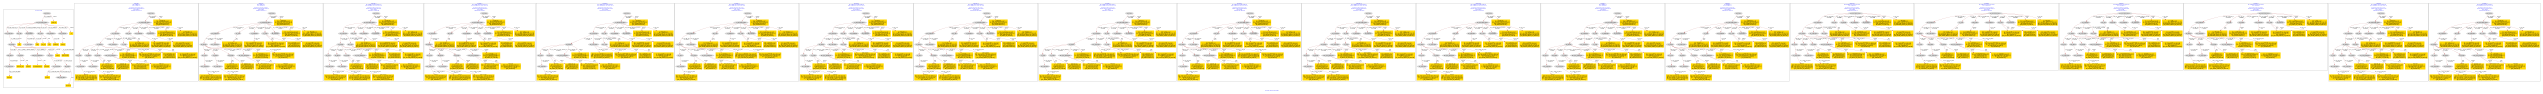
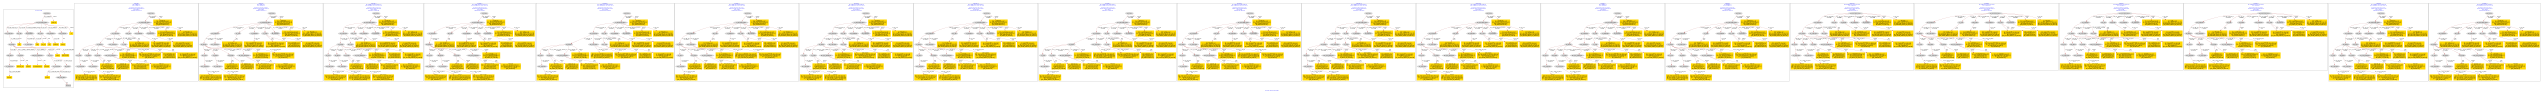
(71, 75) -> (65, 81)
(68, 86) -> (68, 86)
